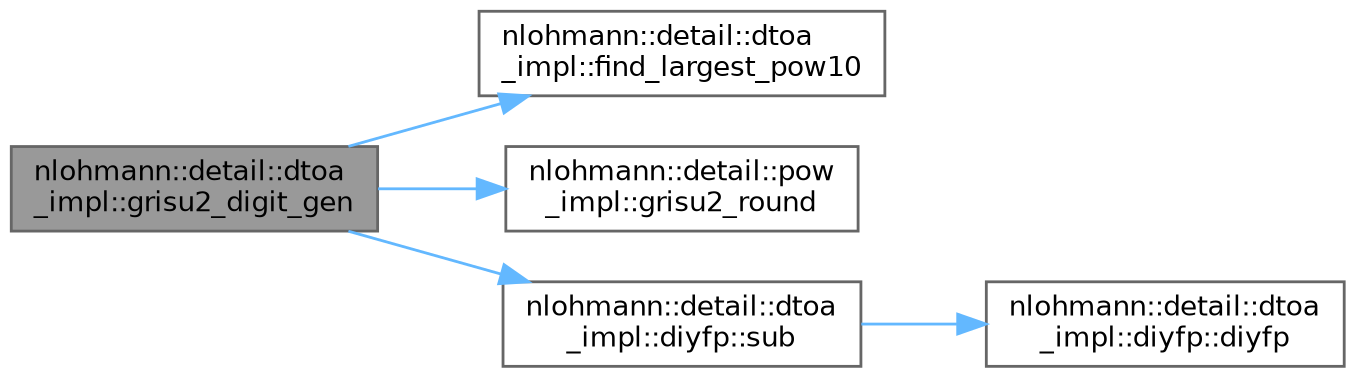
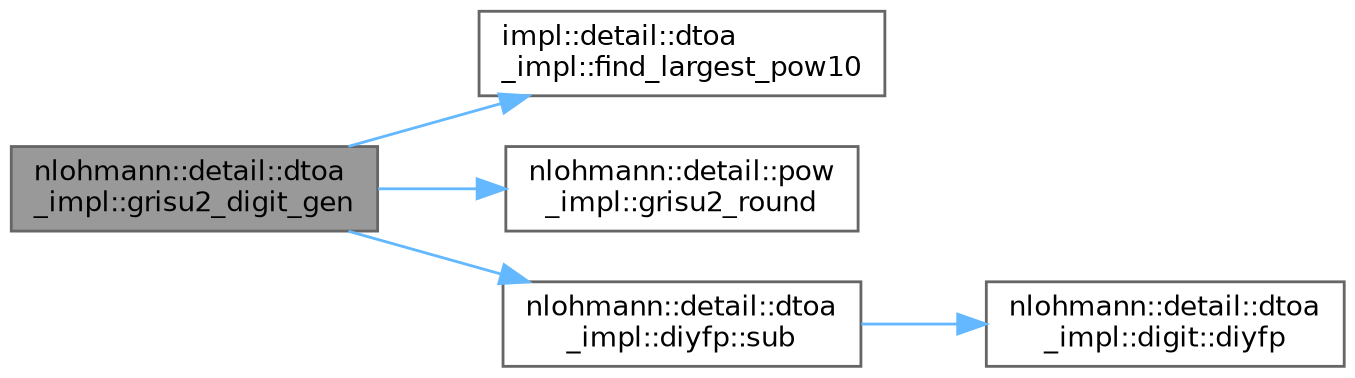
(682, 54) -> (682, 54)
(1165, 324) -> (1165, 324)
